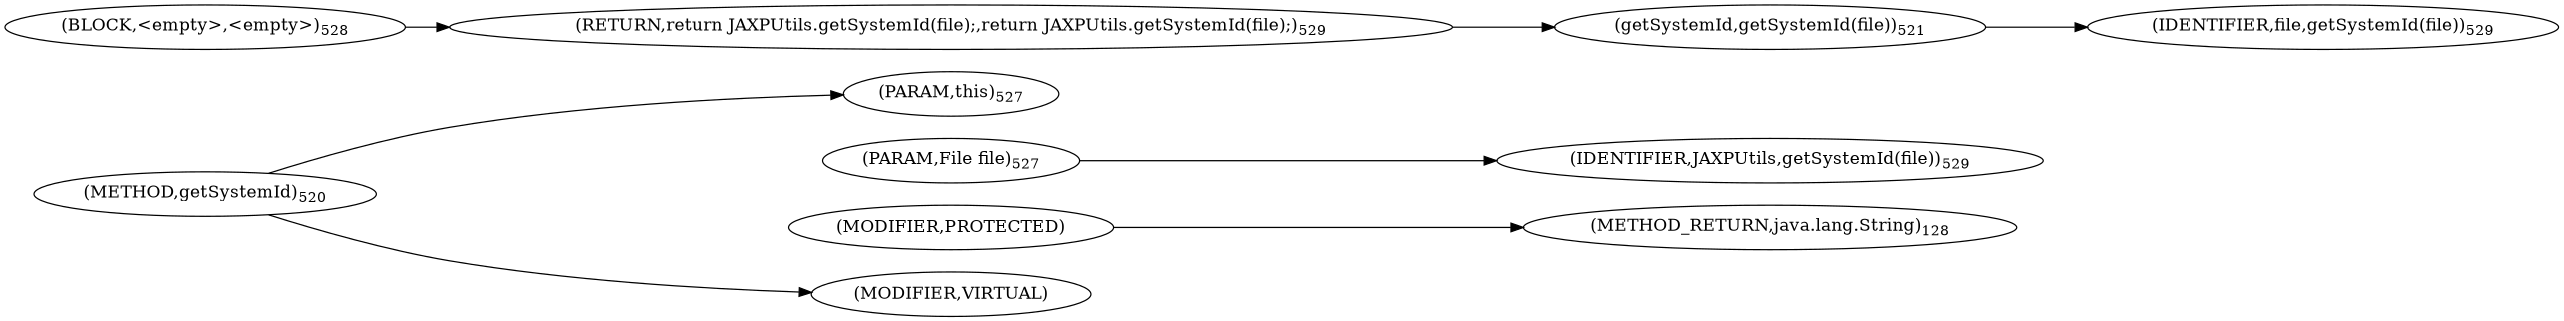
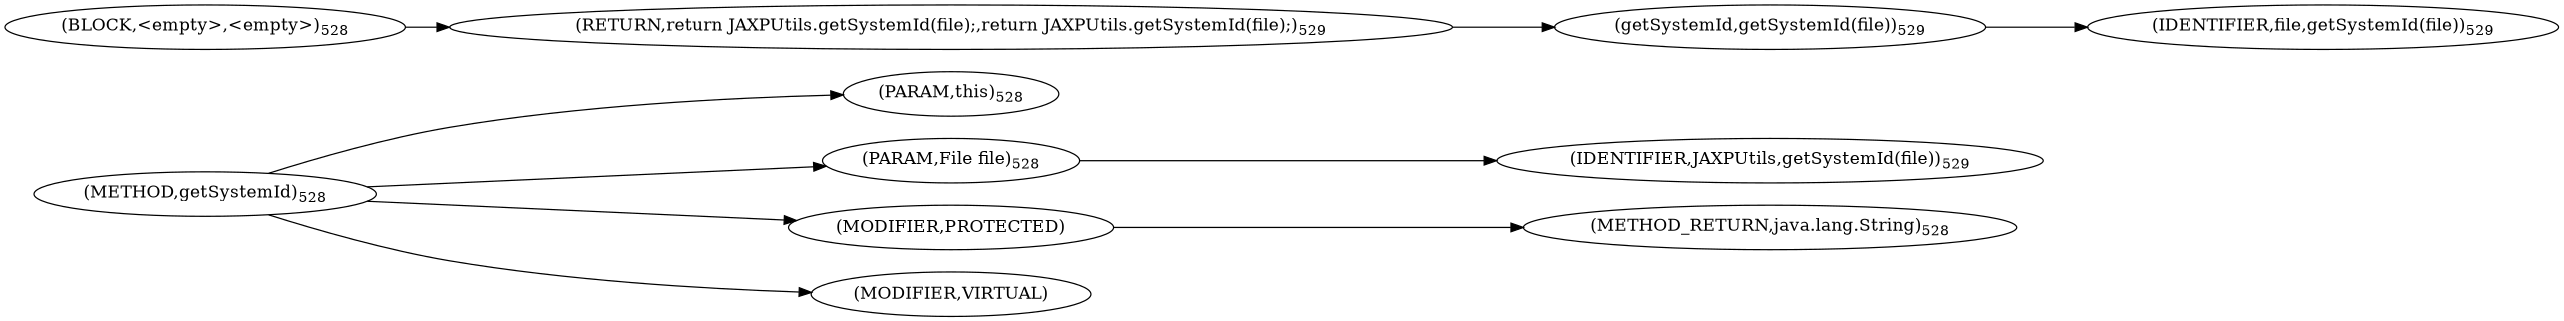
(1912, 25) -> (1912, 25)
(1010, 92) -> (1010, 92)
(1026, 159) -> (1026, 159)
none -> (590, 177)
(313, 192) -> (313, 192)
none -> (576, 211)
(1936, 226) -> (1936, 226)
